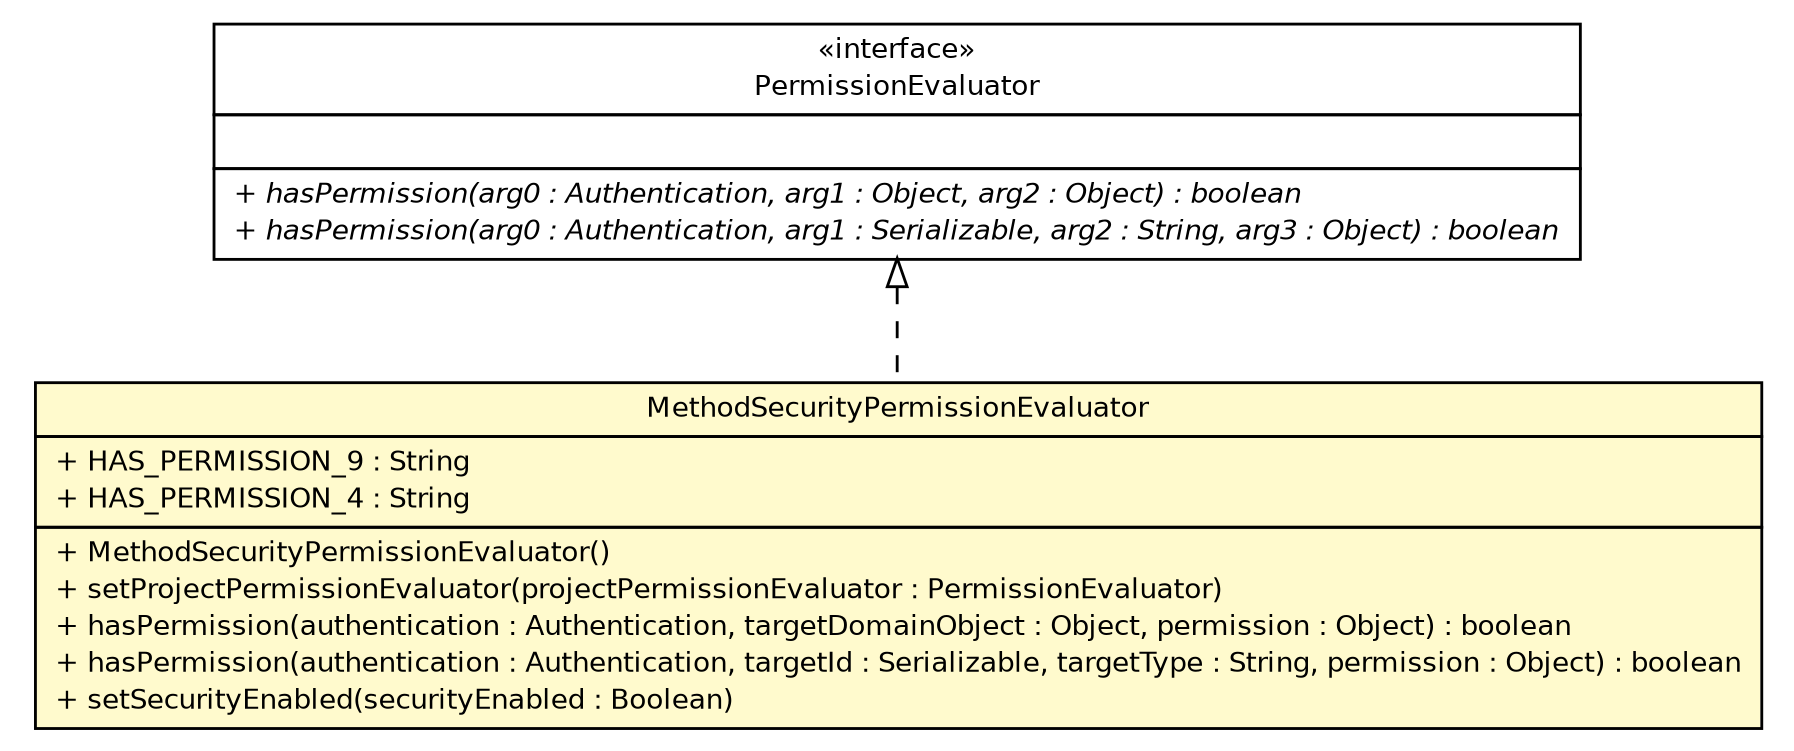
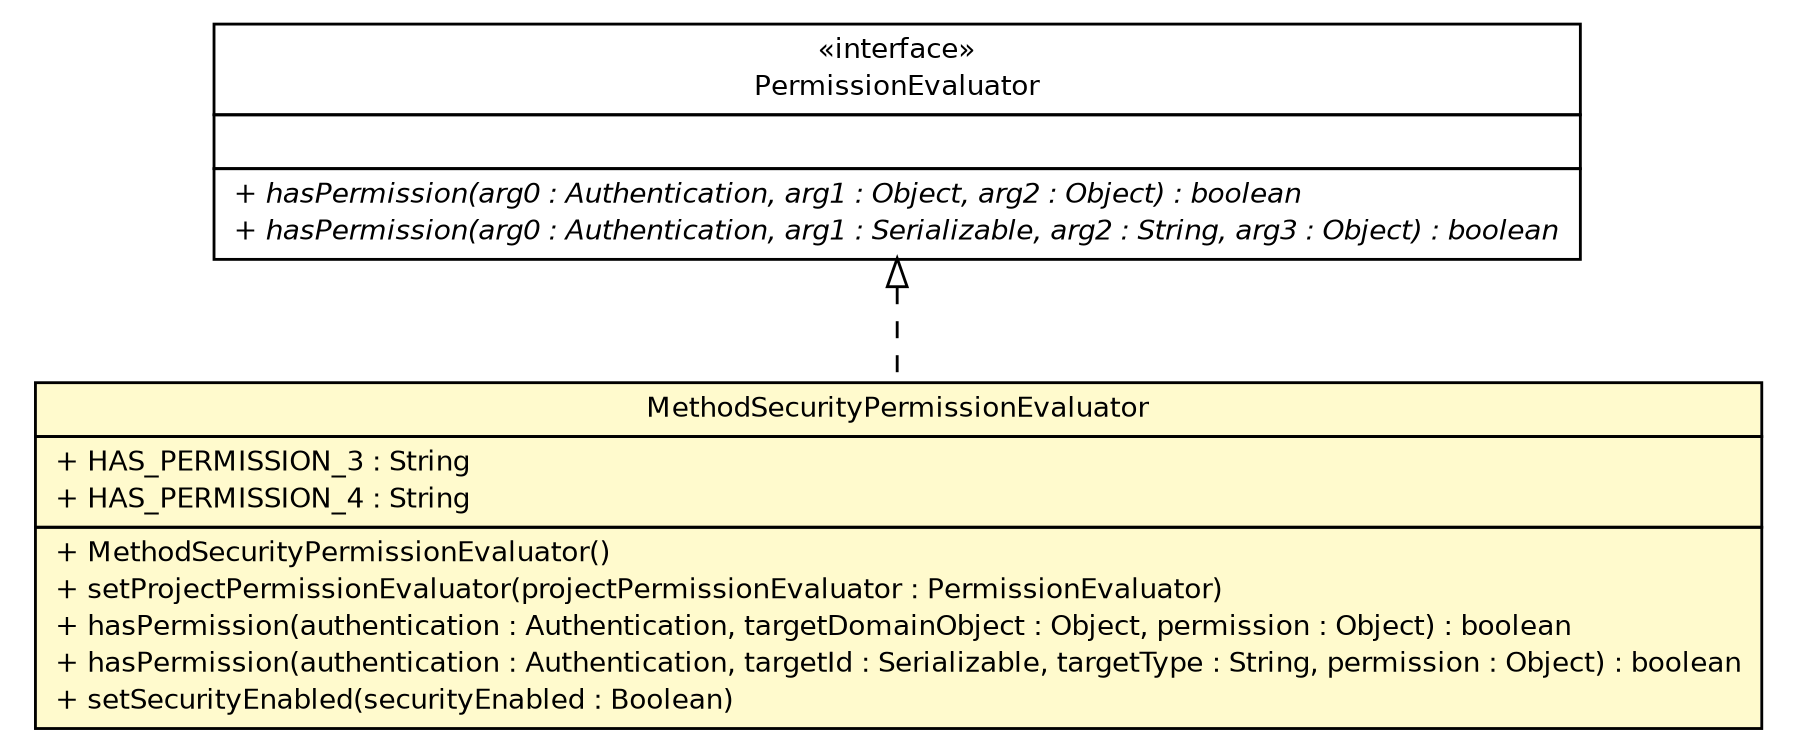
(264, 462) -> (264, 462)
